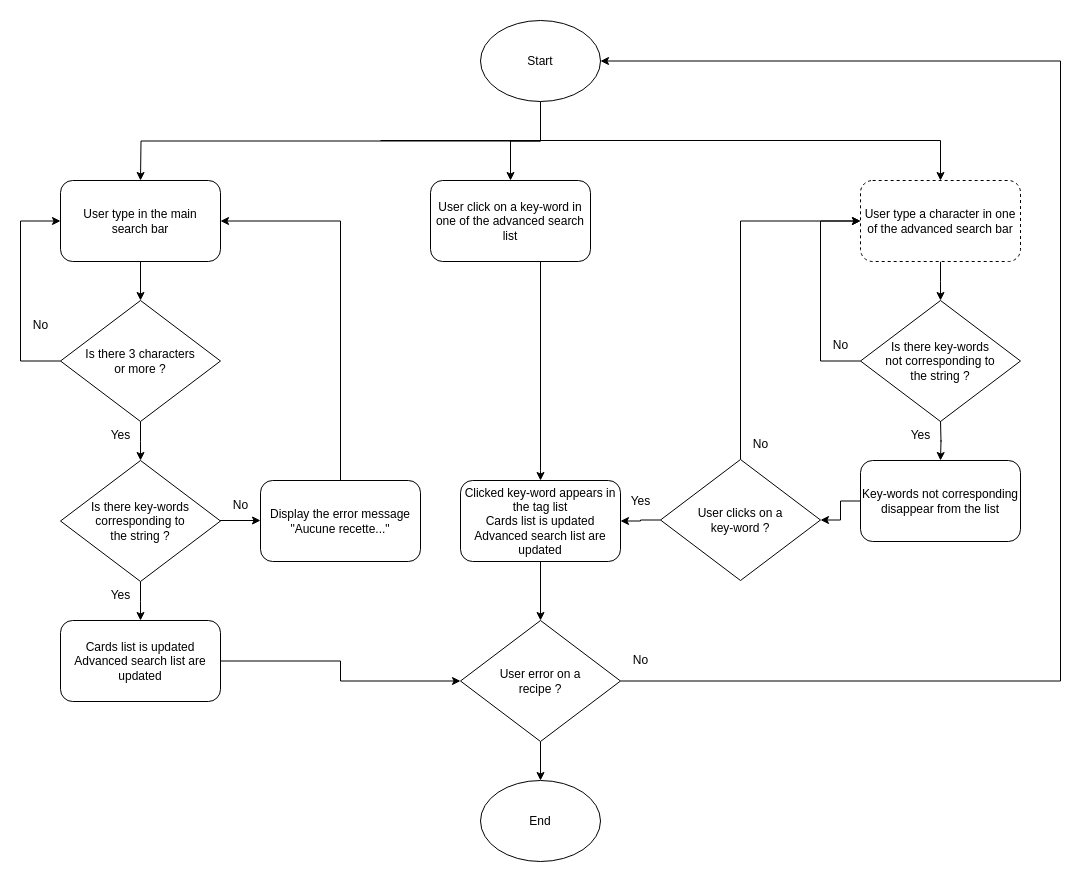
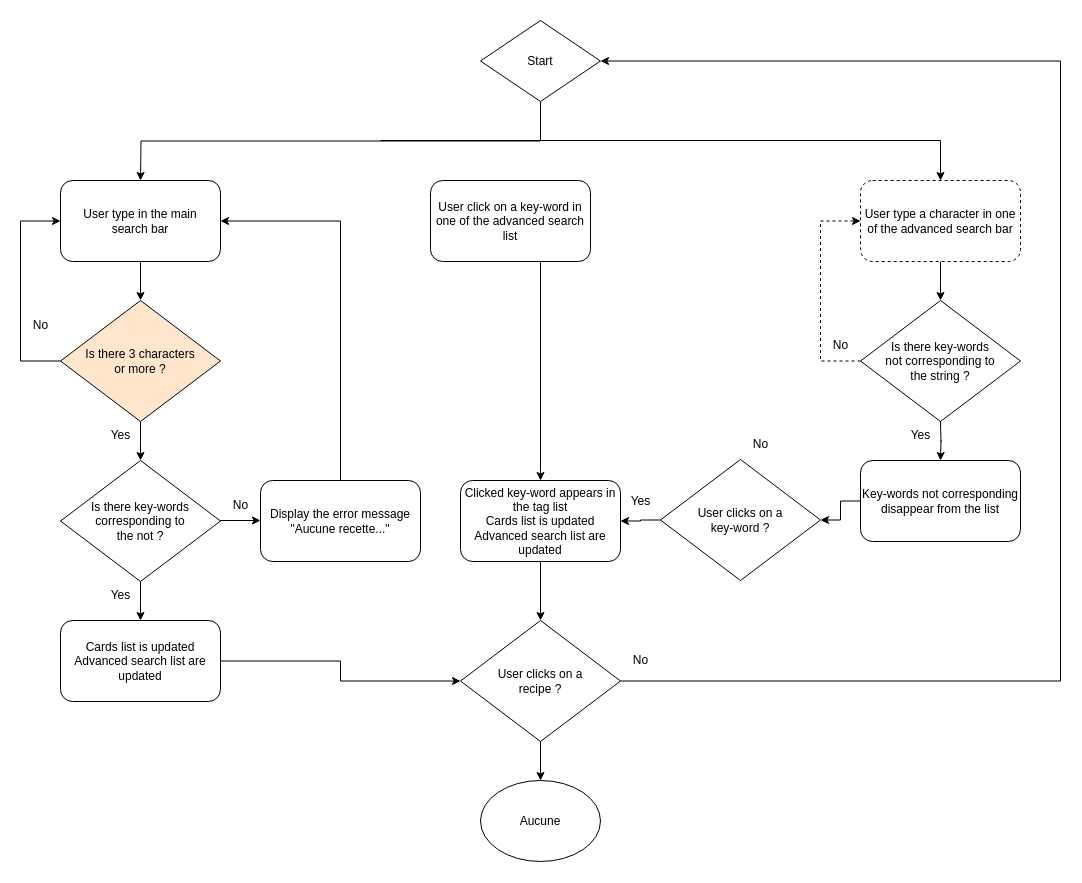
(541, 61) -> (541, 61)
(511, 158) -> none
(741, 302) -> none
(821, 311) -> (821, 311)
(141, 361) -> (141, 361)
(141, 522) -> (141, 522)
(541, 682) -> (541, 682)
(541, 822) -> (541, 822)
